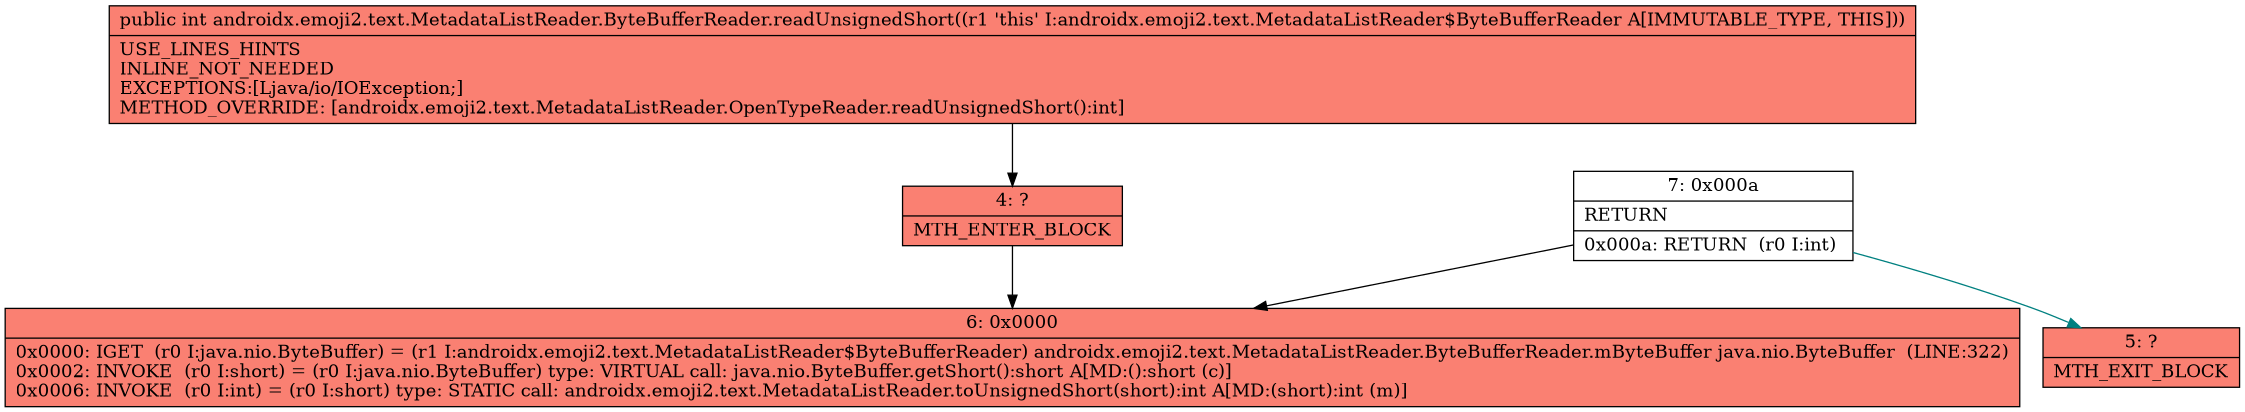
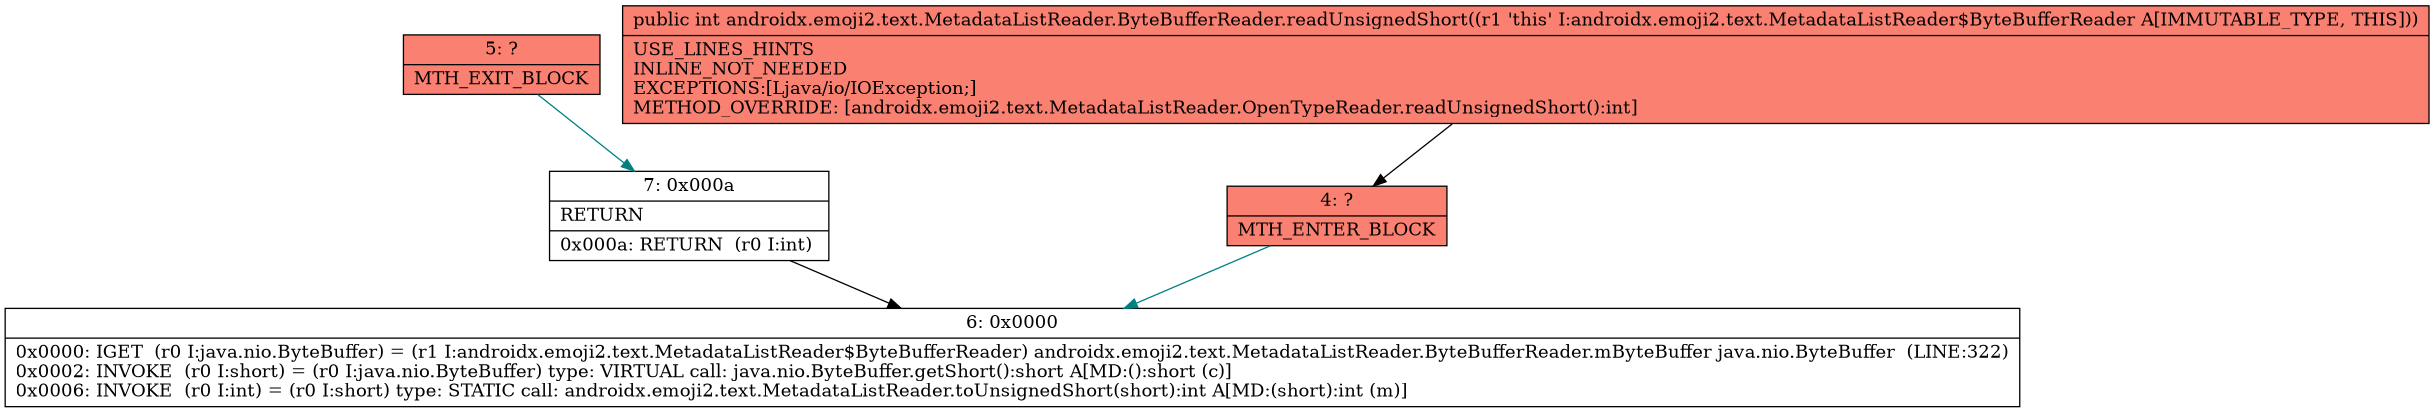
(1012, 270) -> (1203, 274)
(1962, 284) -> (581, 129)
(1012, 358) -> (1012, 358)
